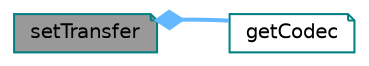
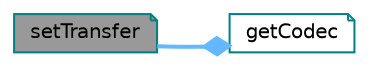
(205, 20) -> (181, 47)
